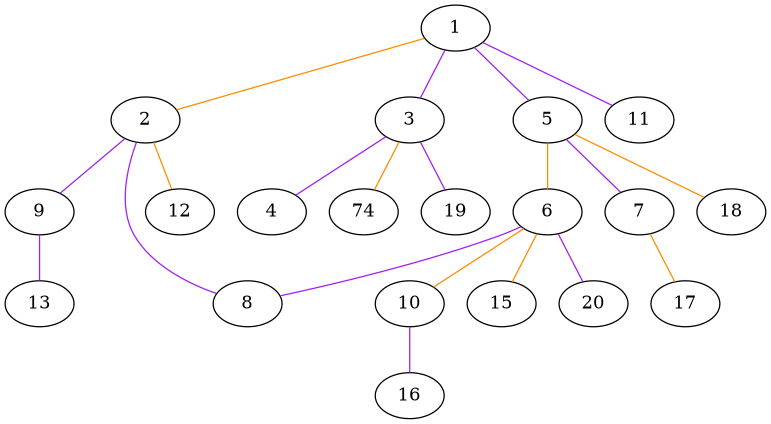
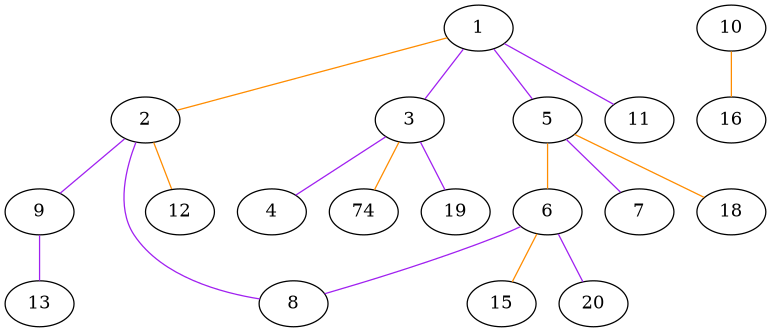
(479, 258) -> none
(685, 304) -> none
(410, 350) -> (731, 74)
